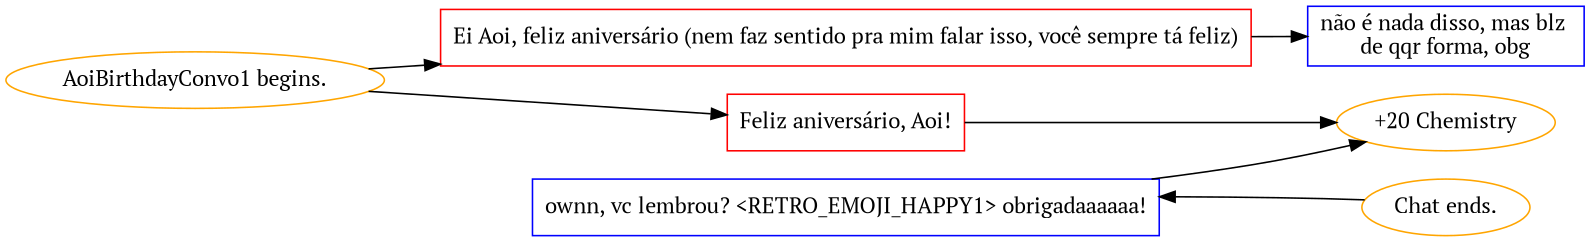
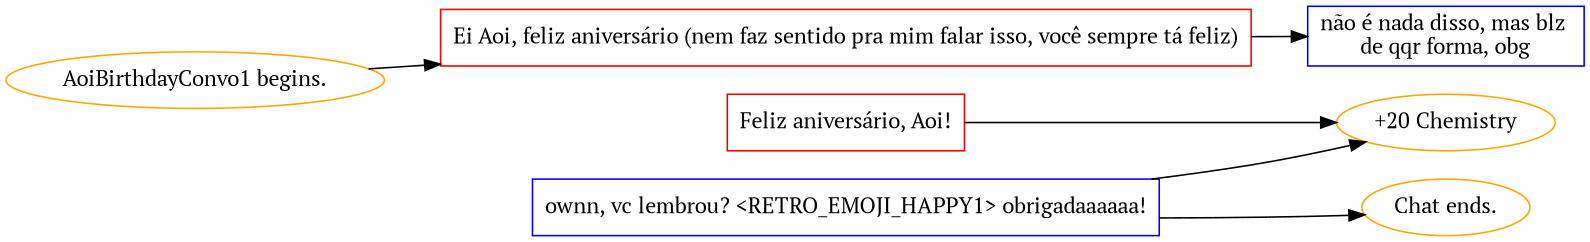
(540, 103) -> none
(1270, 198) -> (1254, 217)
